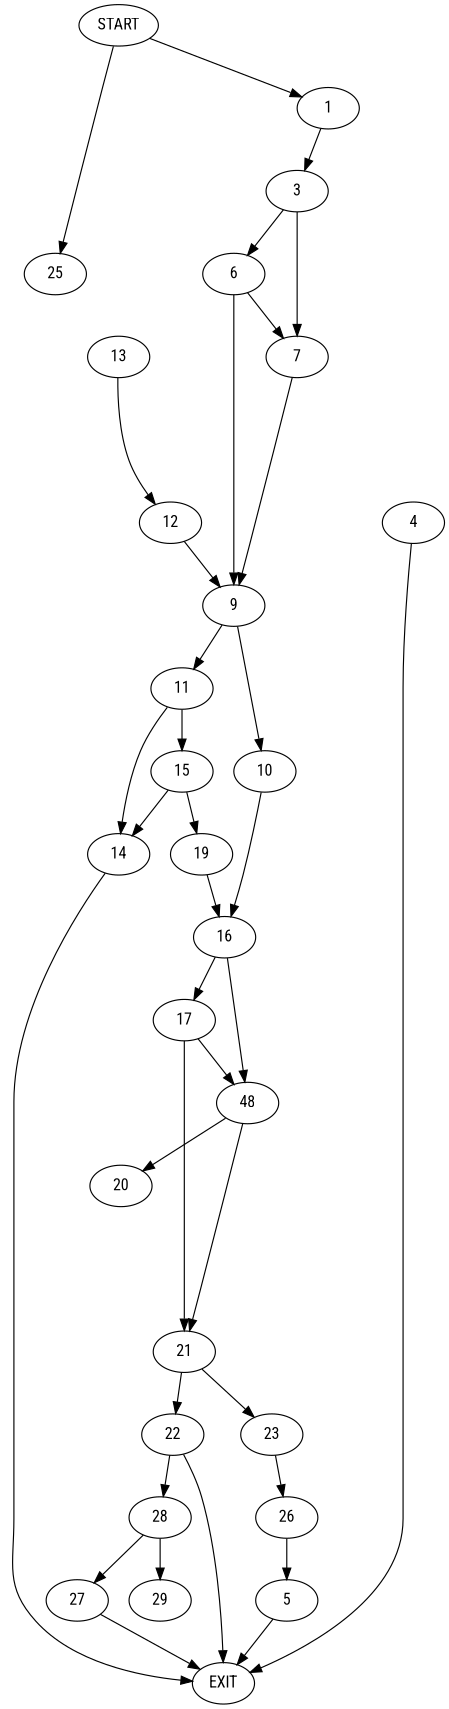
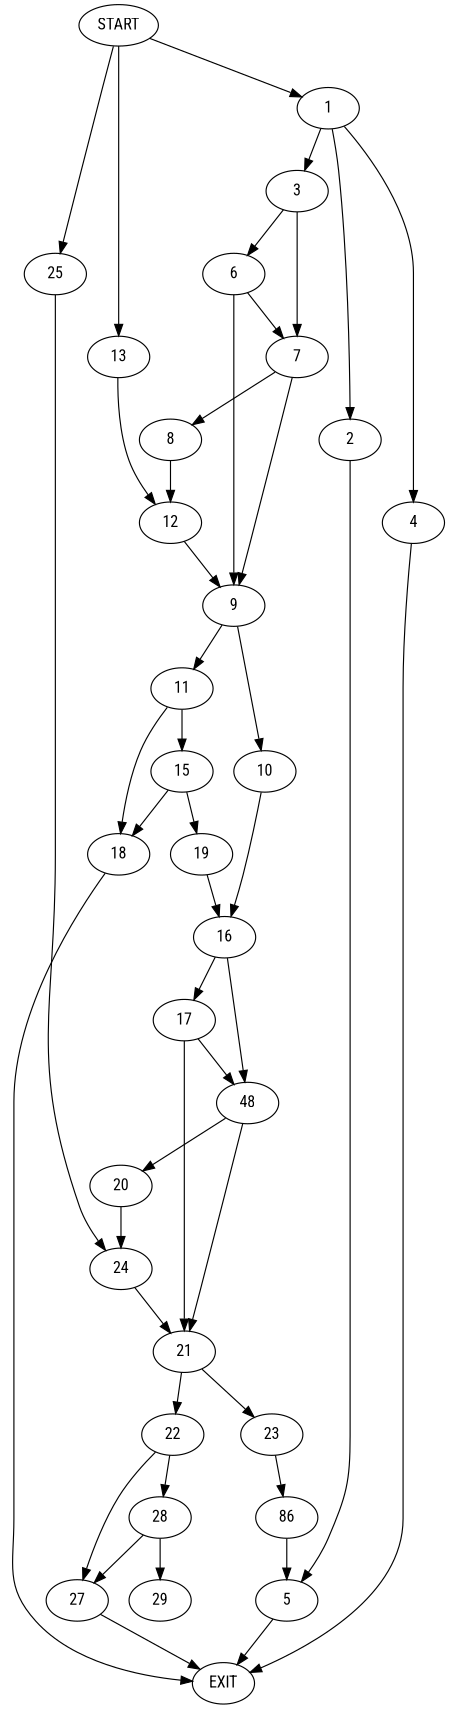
none -> (119, 185)
none -> (413, 299)
none -> (170, 440)
none -> (350, 440)
(119, 854) -> (119, 854)
none -> (121, 1269)
(287, 1518) -> (287, 1518)
(213, 1550) -> (113, 1506)
